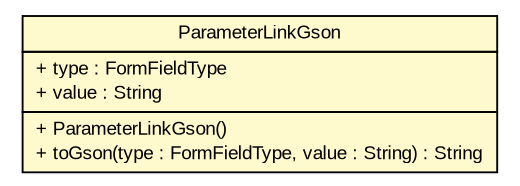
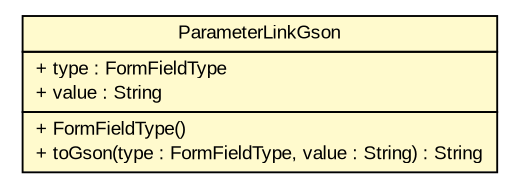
(132, 129) -> (111, 129)
